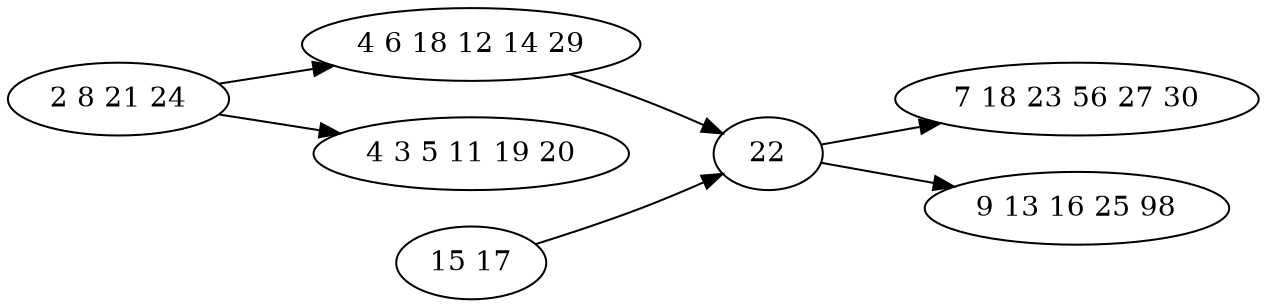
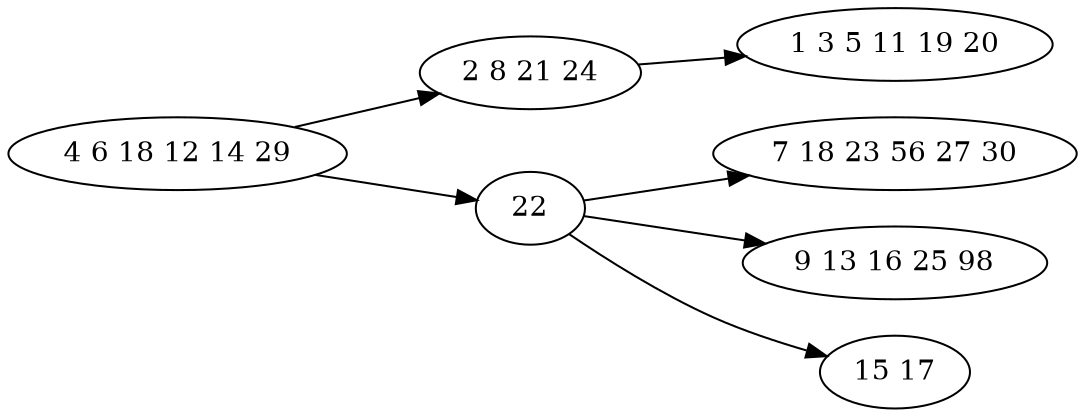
(266, 76) -> (357, 113)
(471, 154) -> (895, 44)
(621, 216) -> (683, 303)
